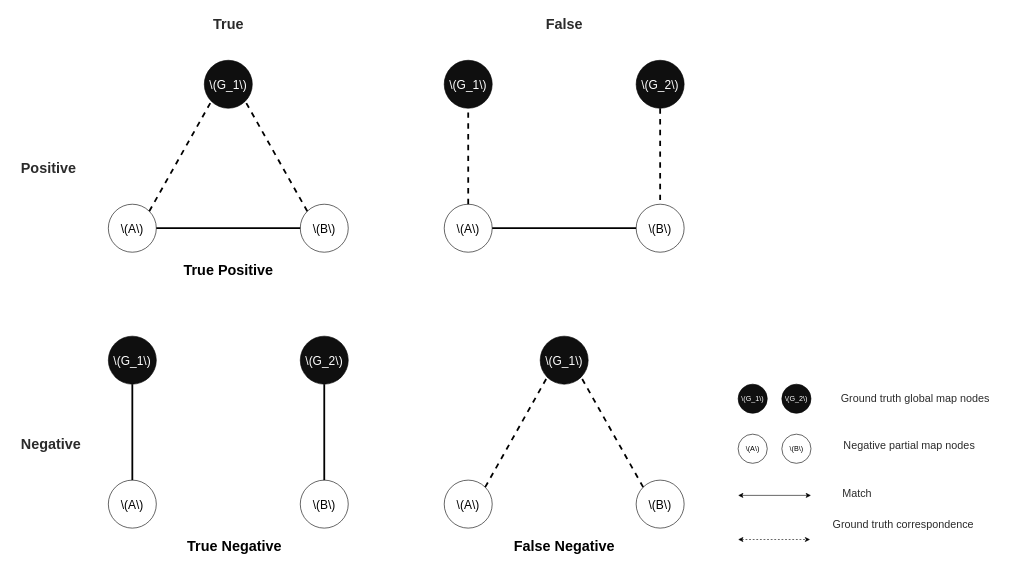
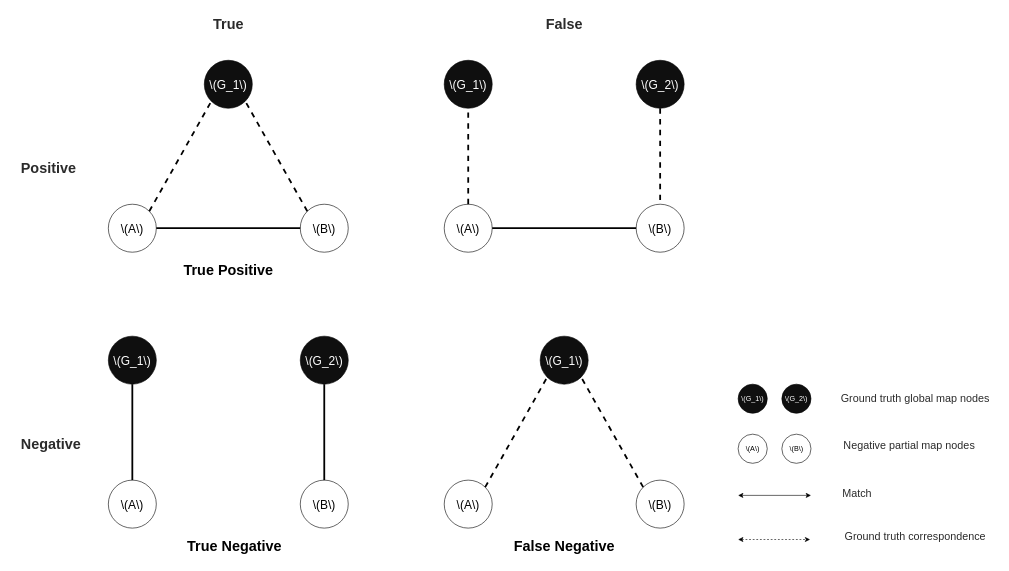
(903, 525) -> (915, 537)
